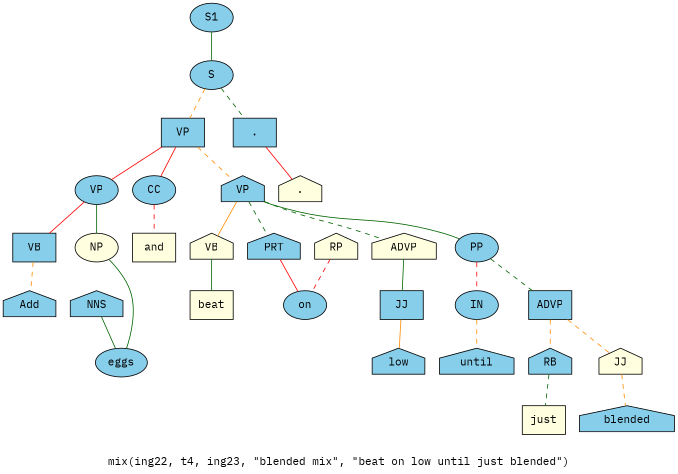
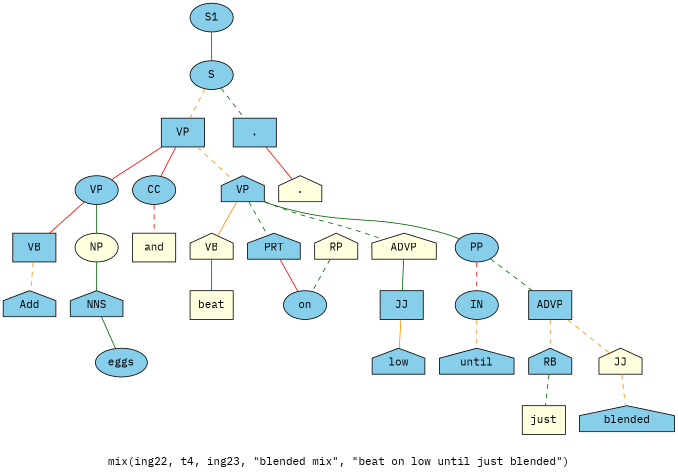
(321, 275) -> (321, 275)
(132, 301) -> (97, 276)
